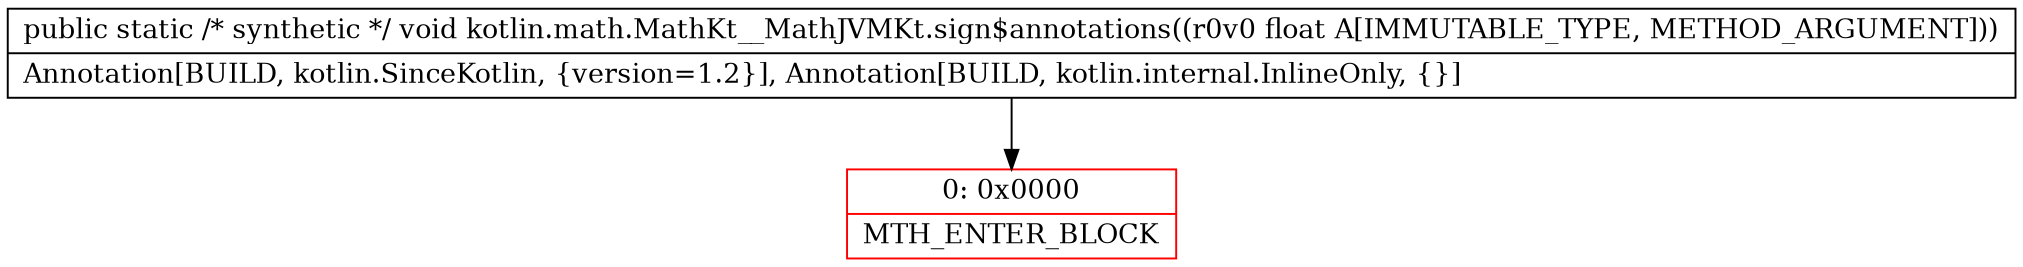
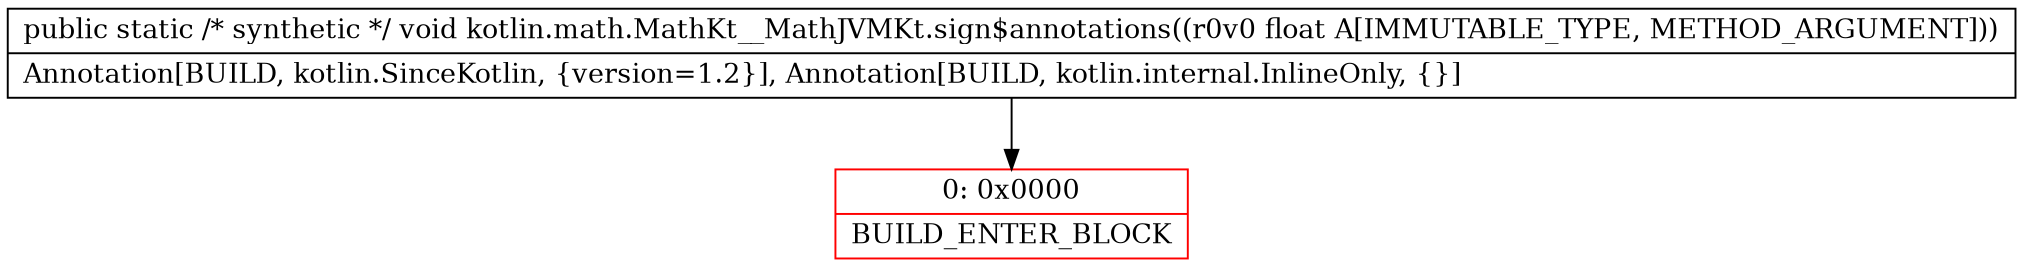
(1012, 235) -> (1012, 235)
